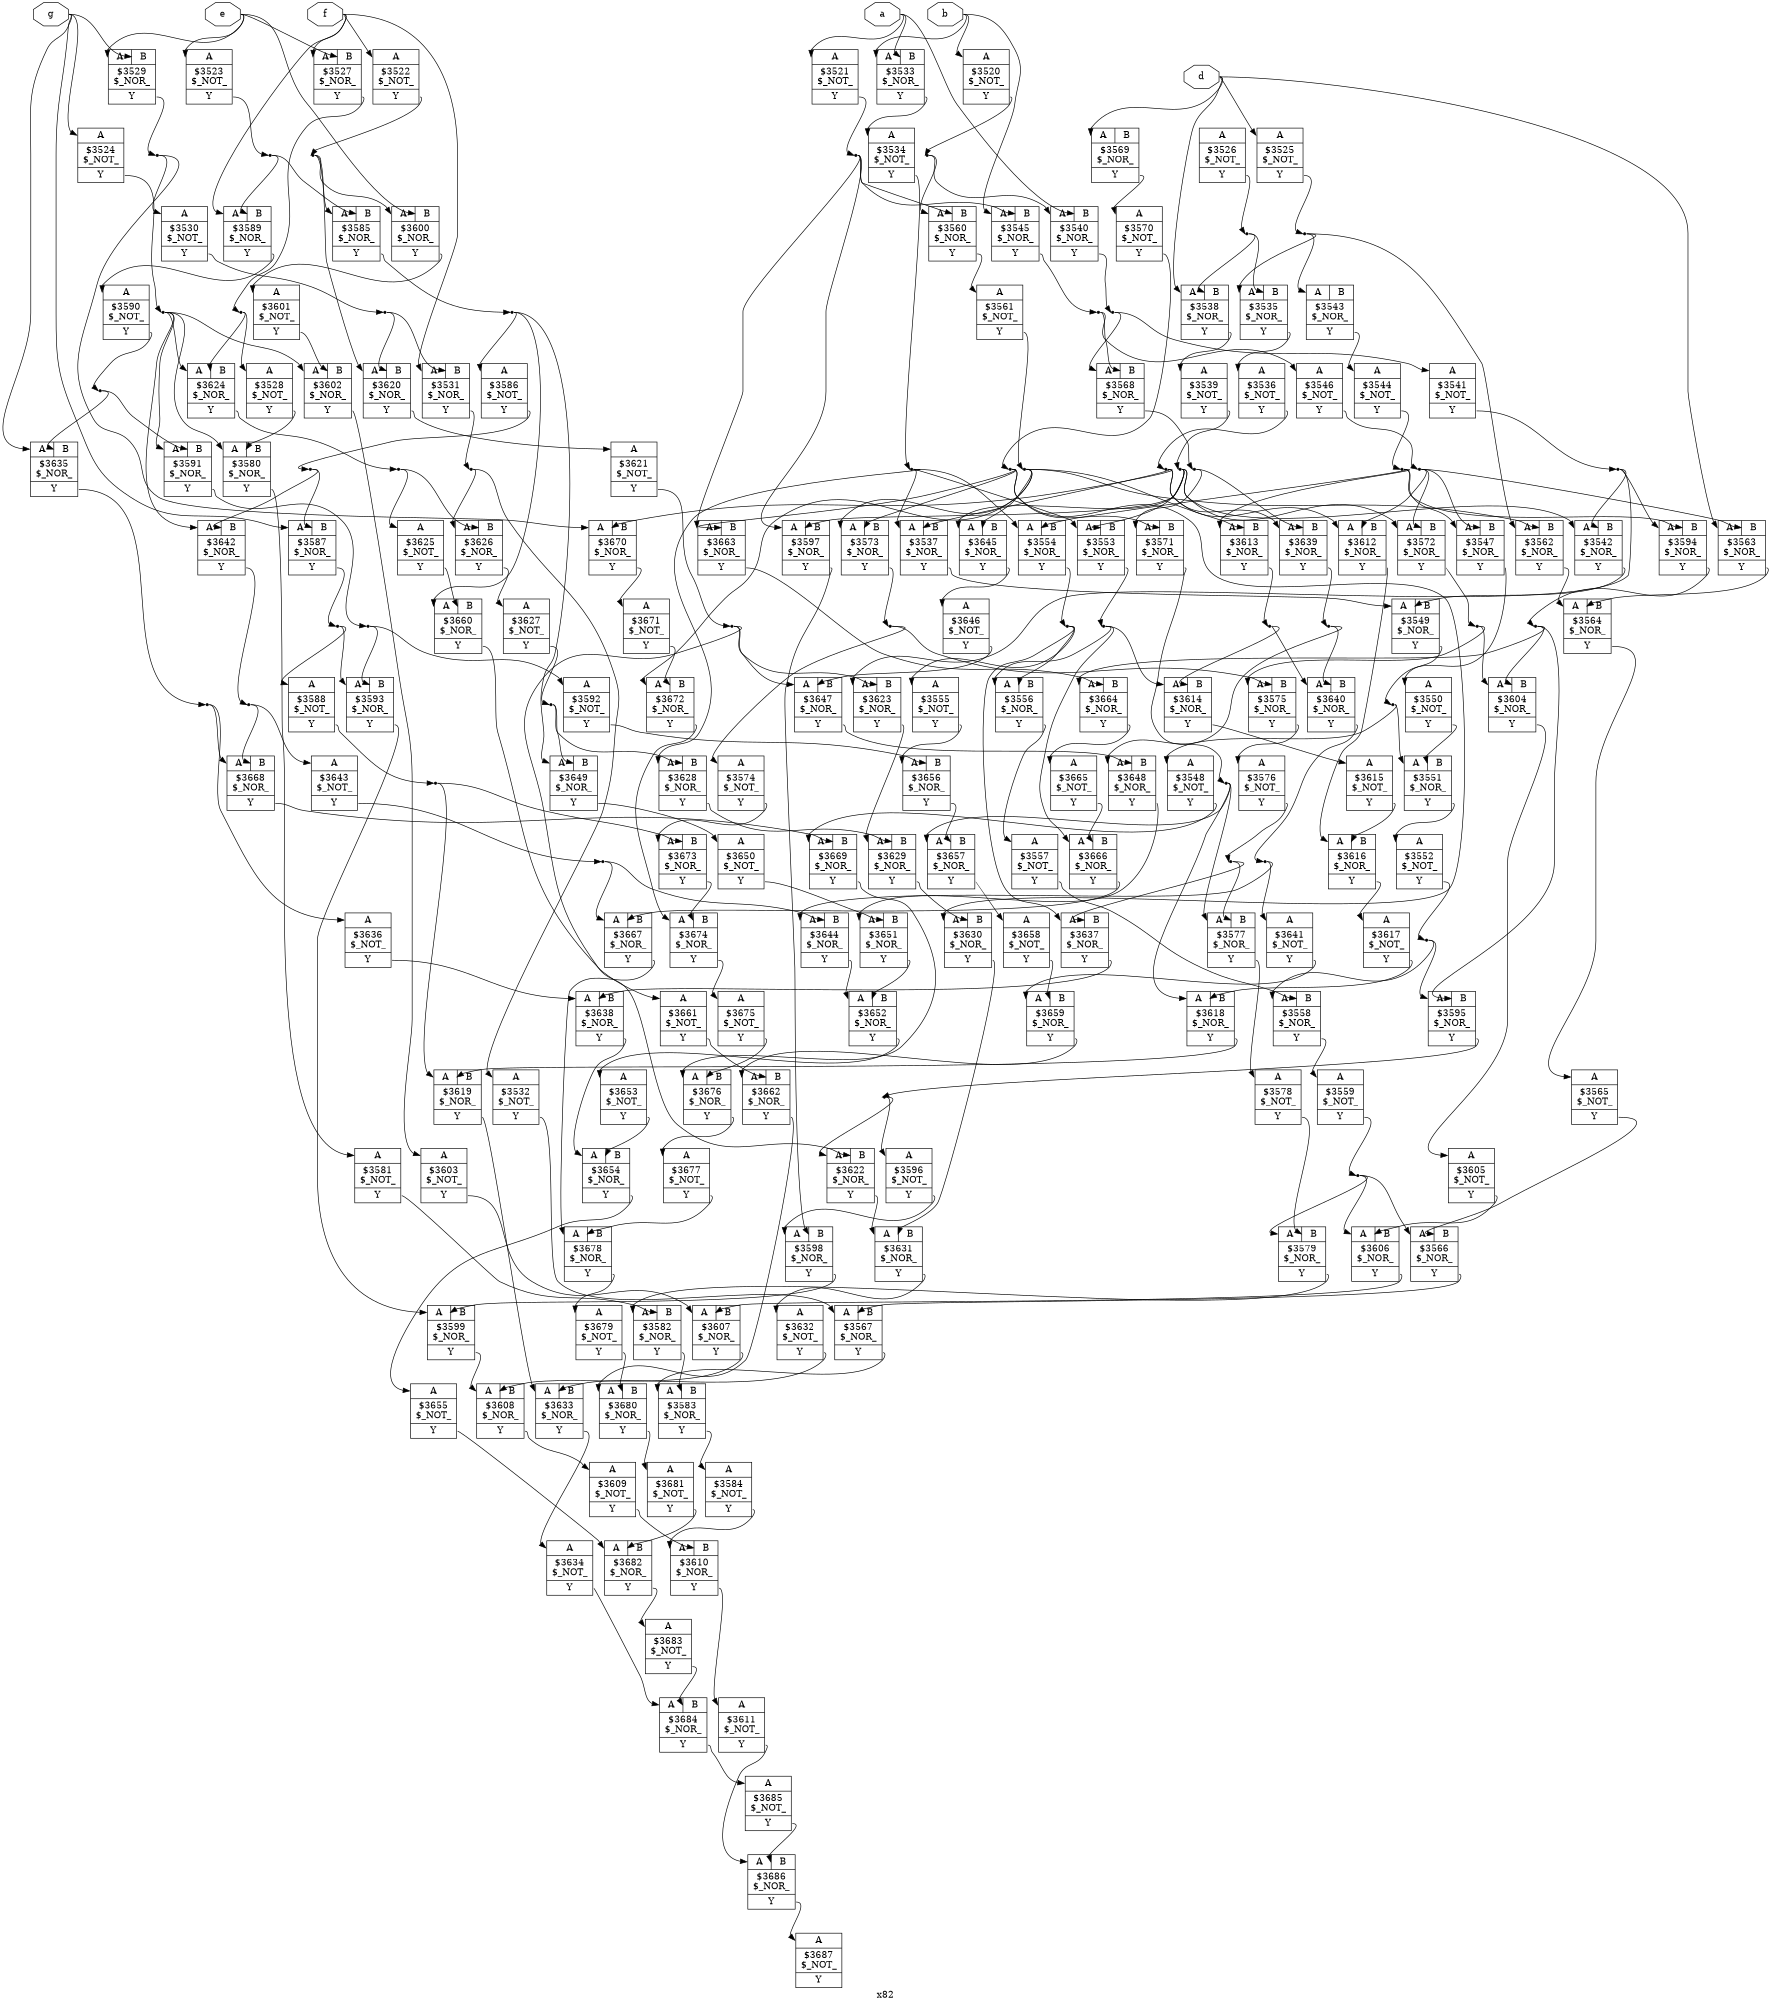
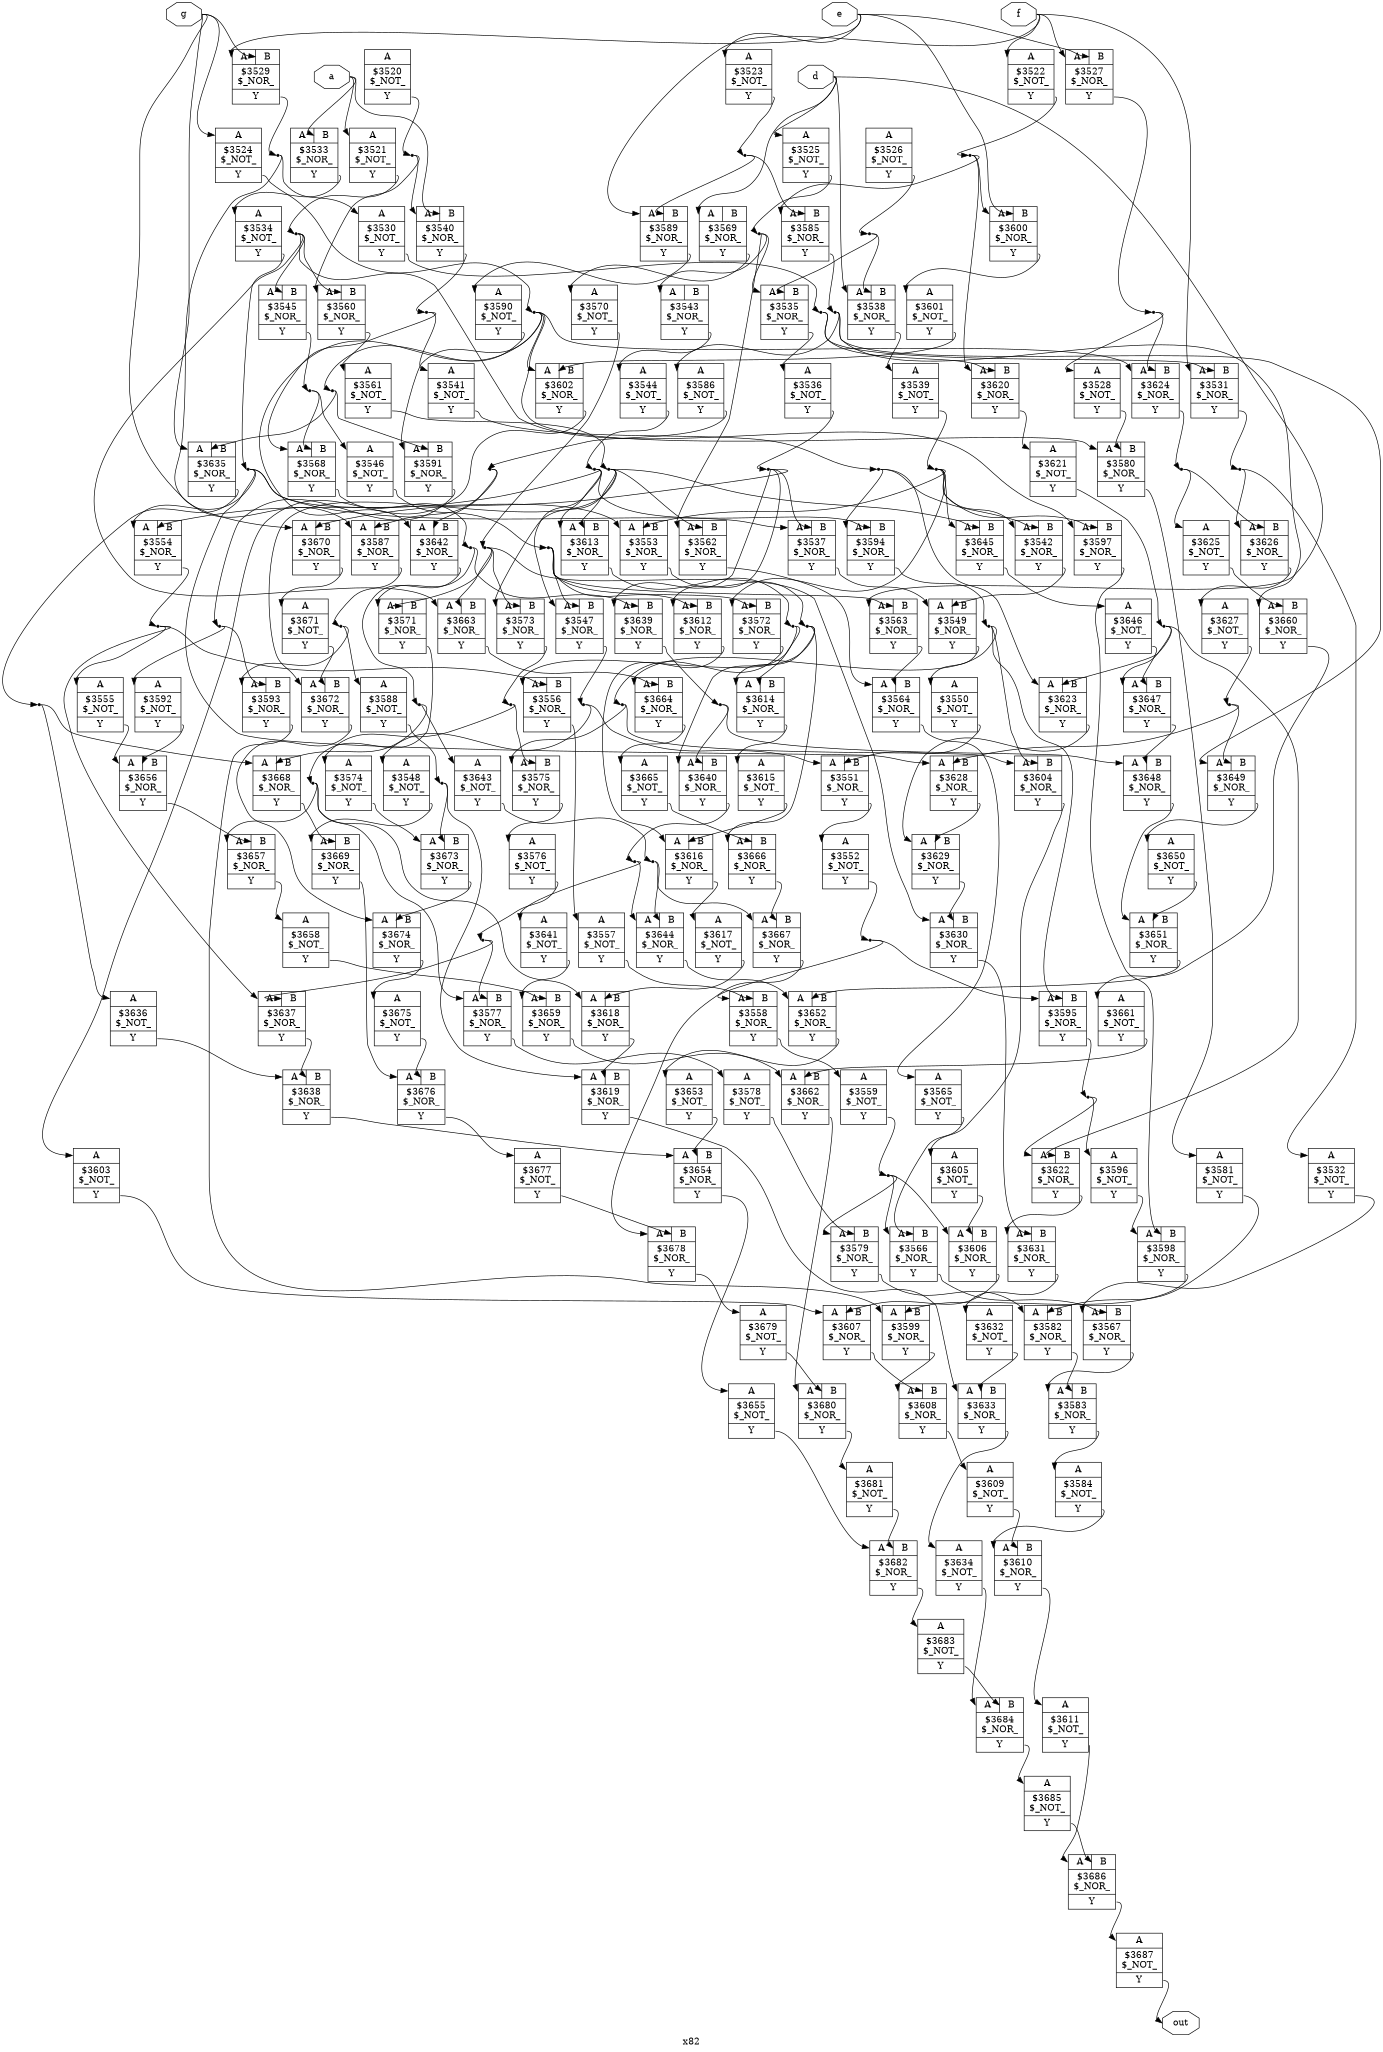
(945, 14) -> none
none -> (1181, 2023)
